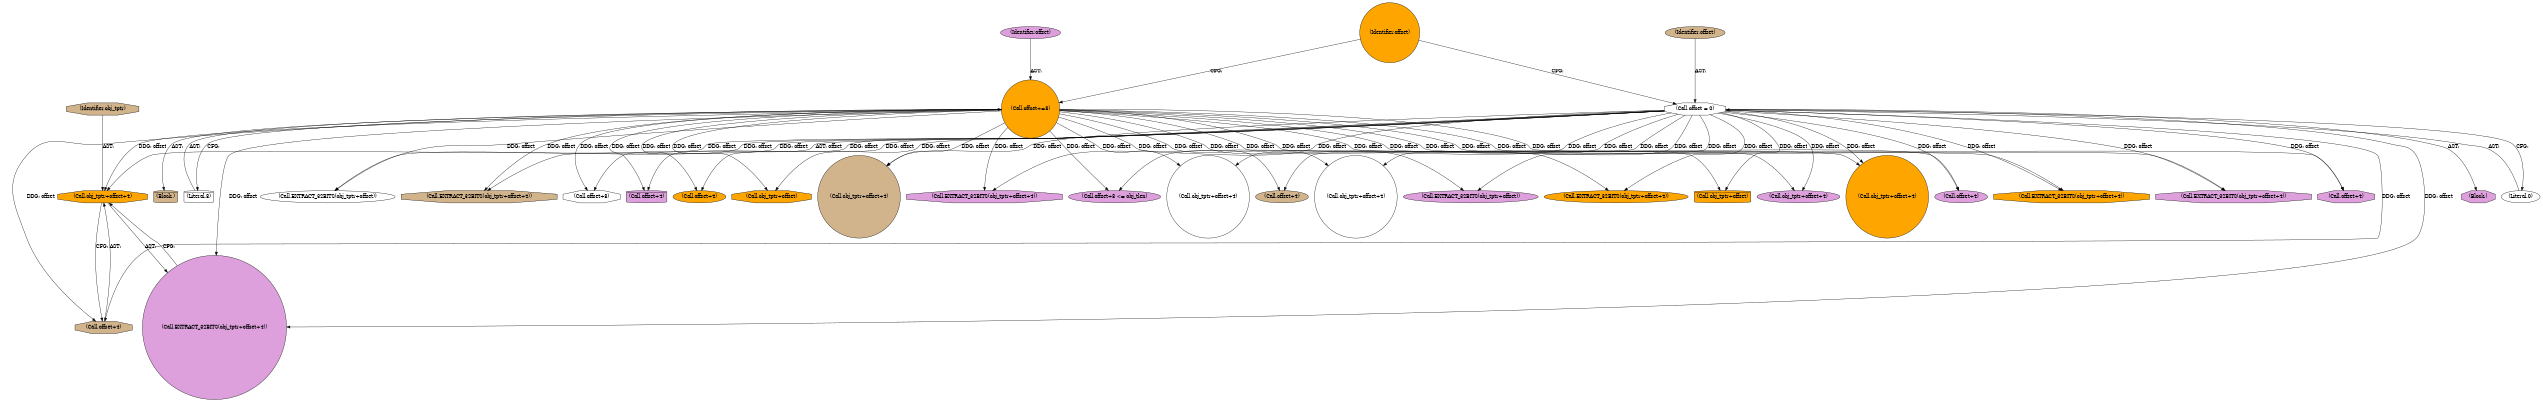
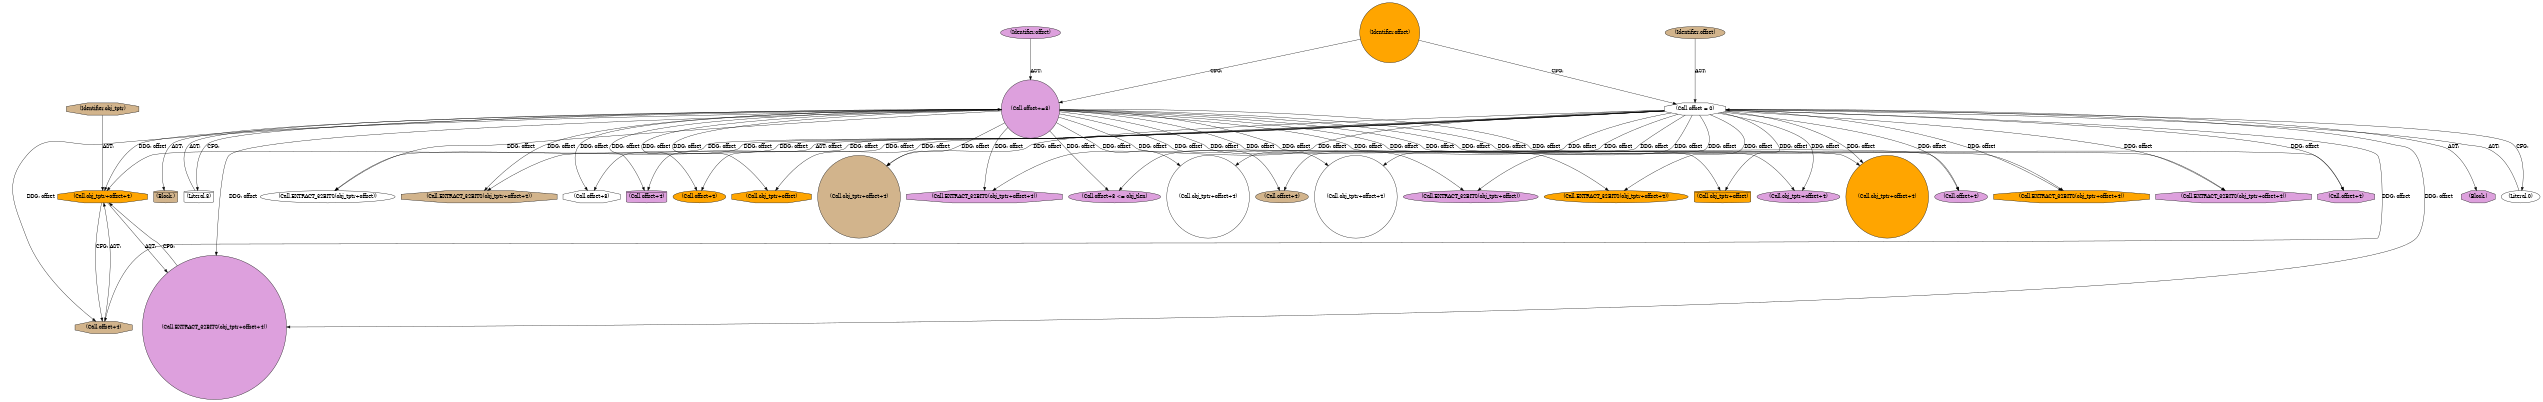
(1031, 109) -> (1031, 109)
